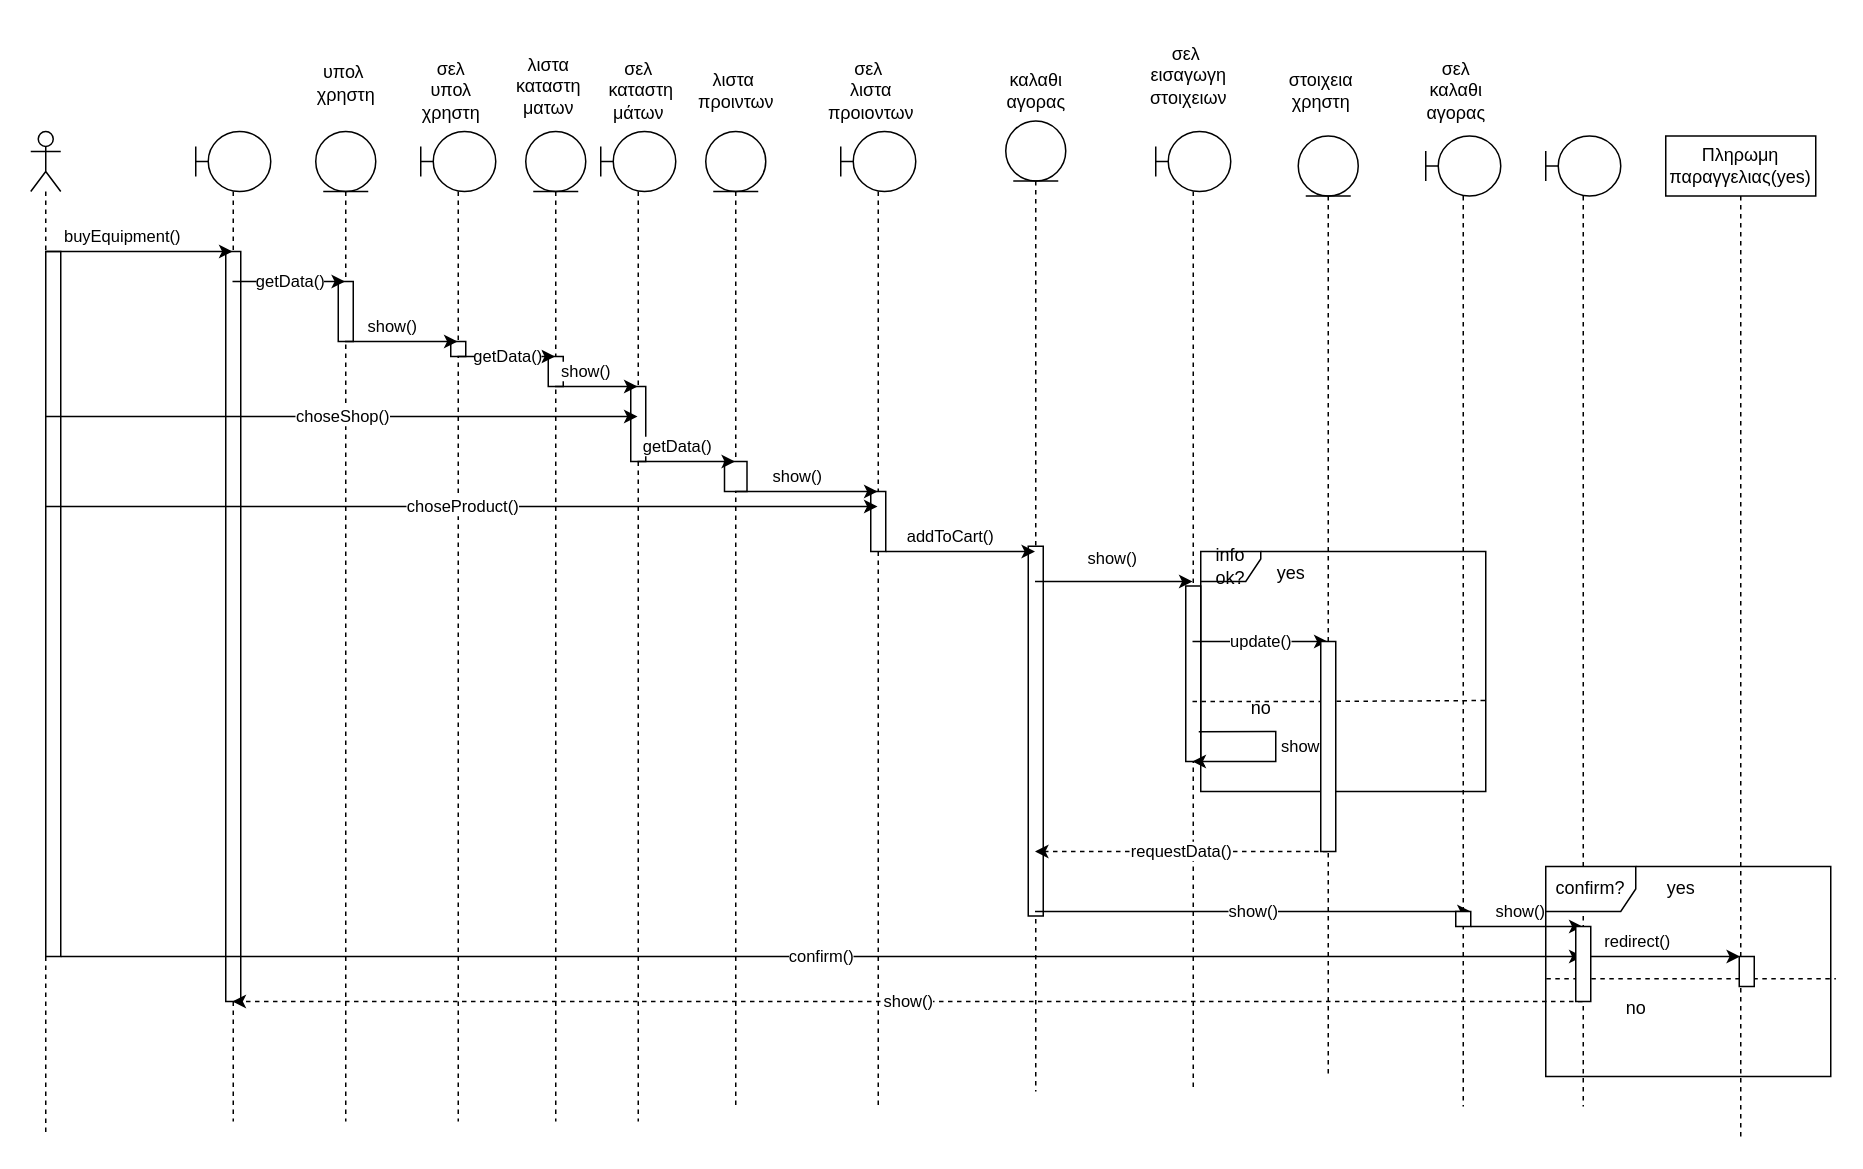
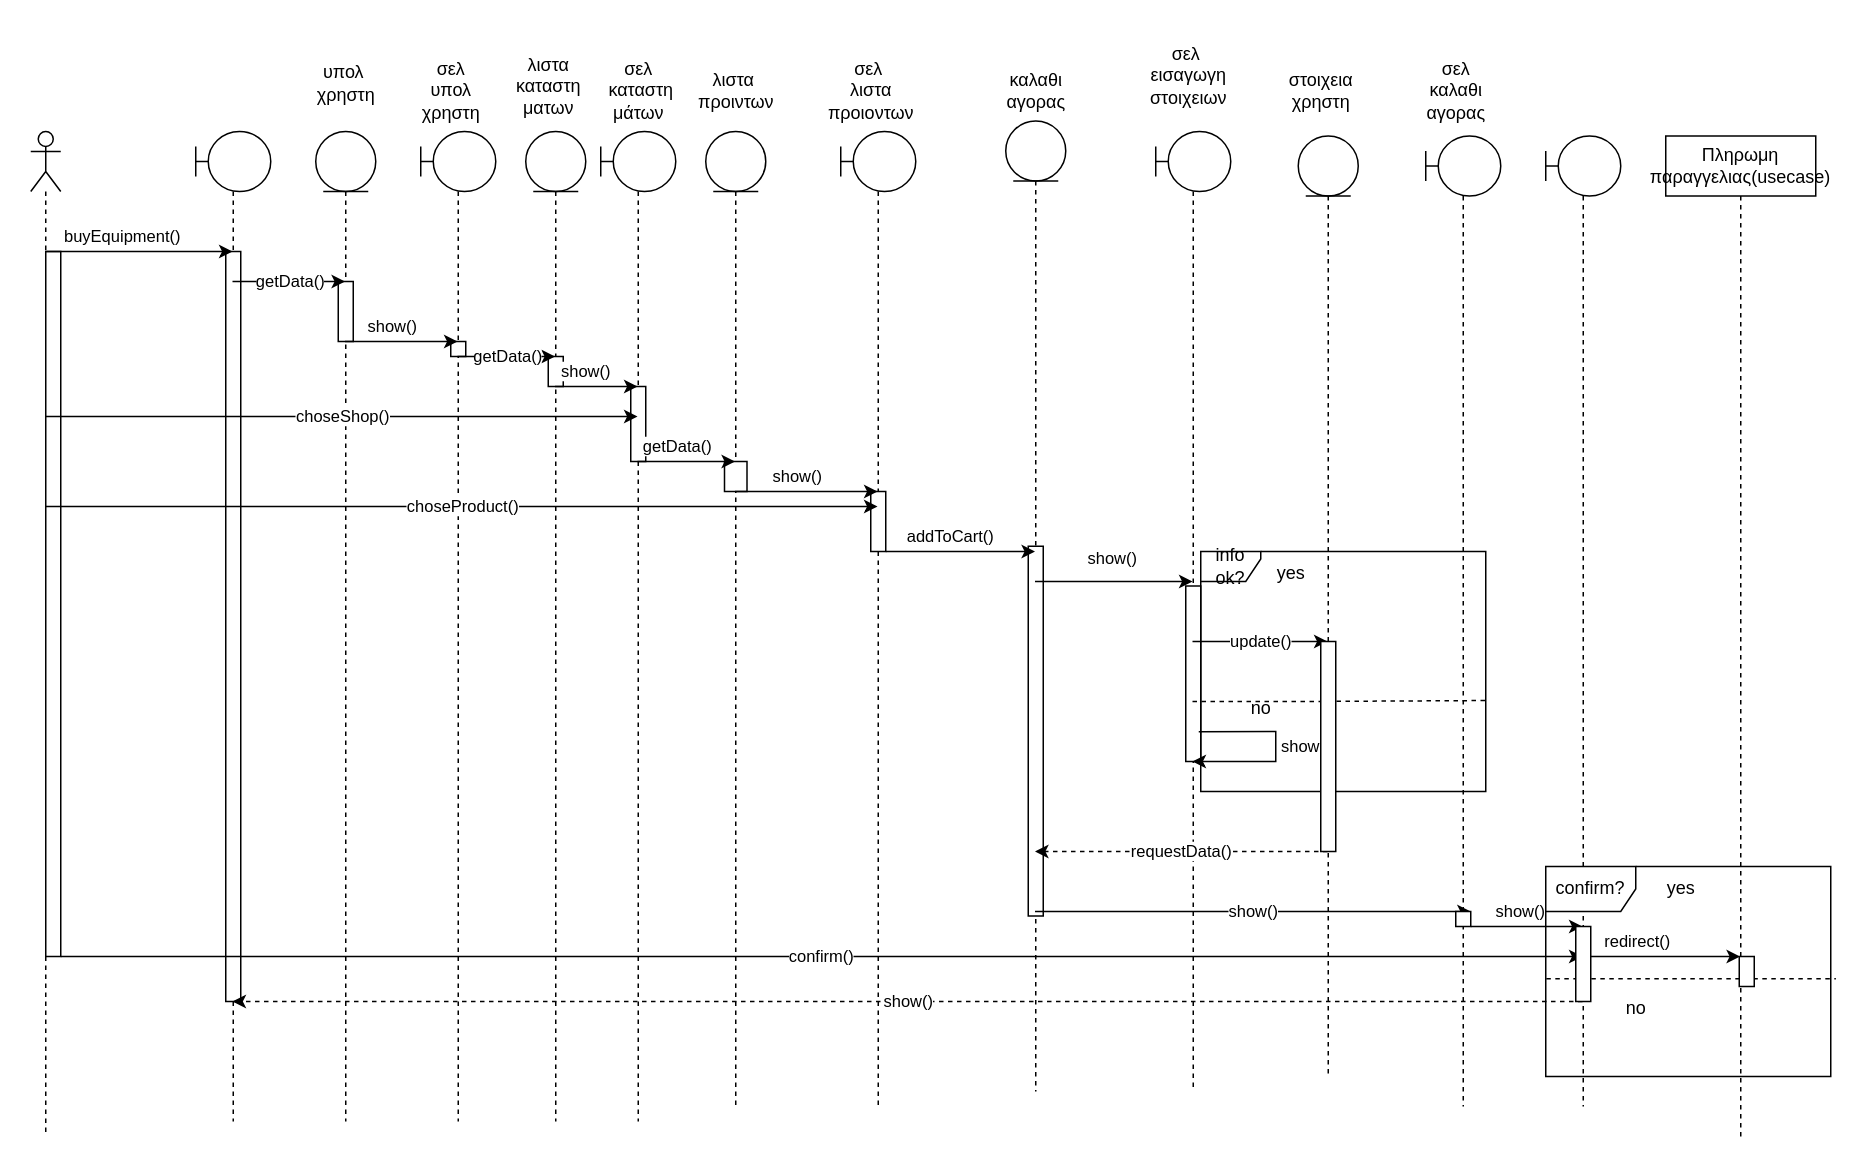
(1741, 166) -> (1741, 166)
